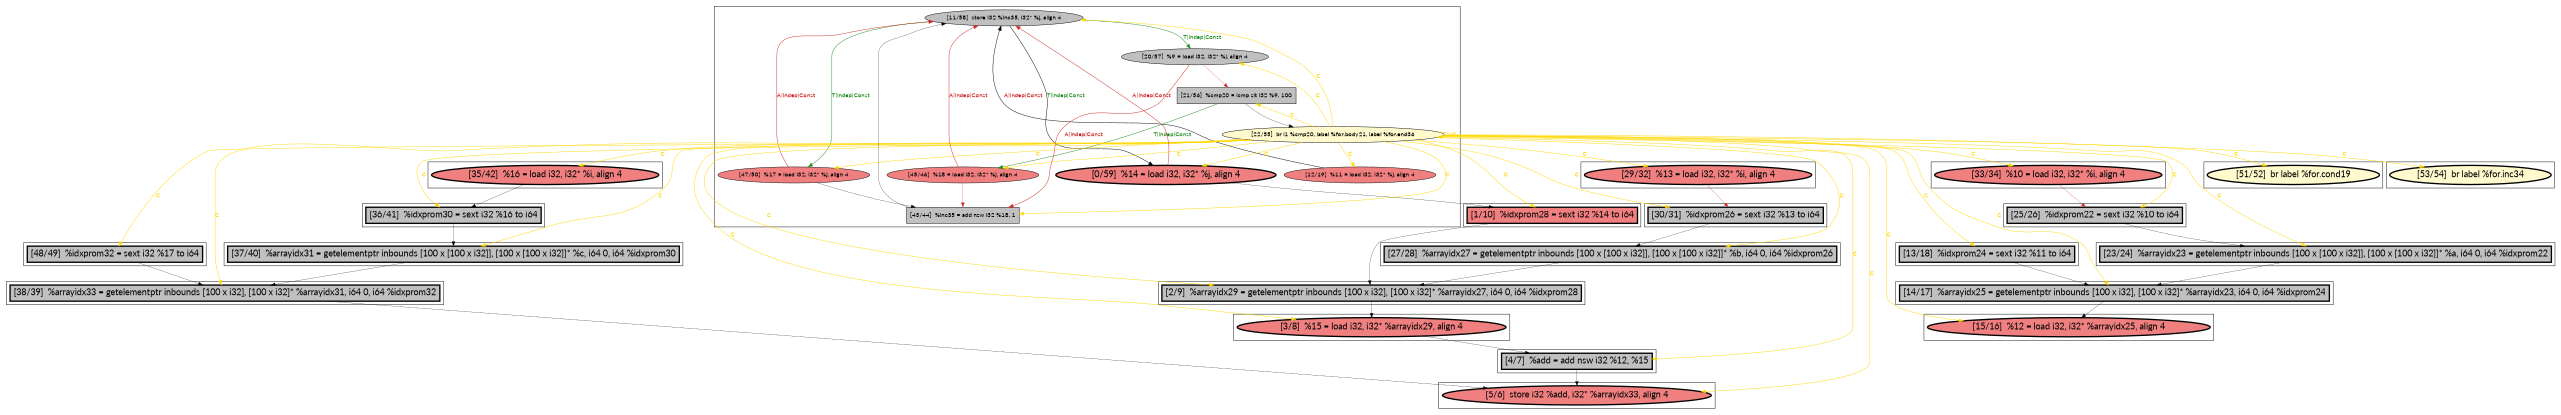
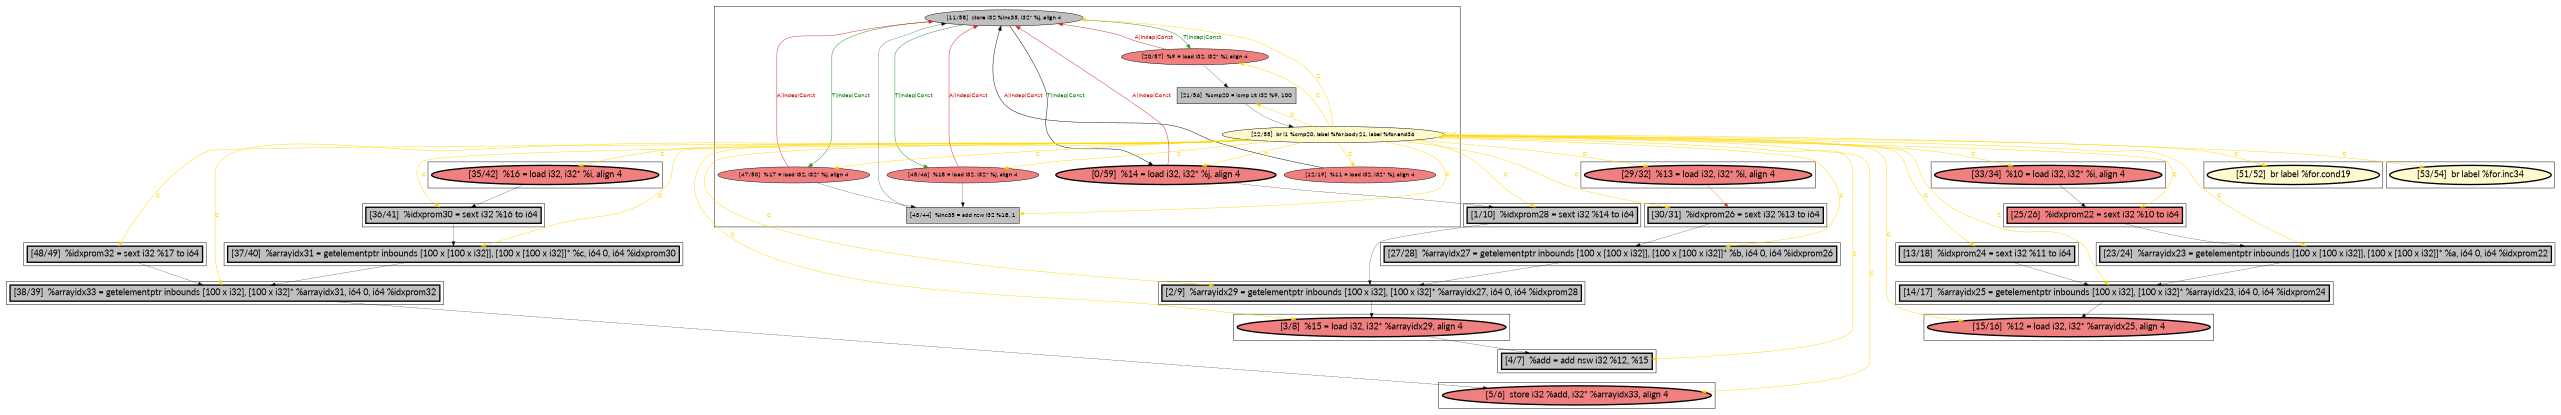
(1195, 57) -> (1195, 57)
(1214, 75) -> (1214, 75)
(1085, 115) -> (1115, 34)
(1117, 139) -> (895, 79)
(963, 193) -> (963, 193)
(2071, 194) -> (2071, 194)
(1552, 215) -> (1552, 215)
(2095, 215) -> (2095, 215)
(1577, 376) -> none
